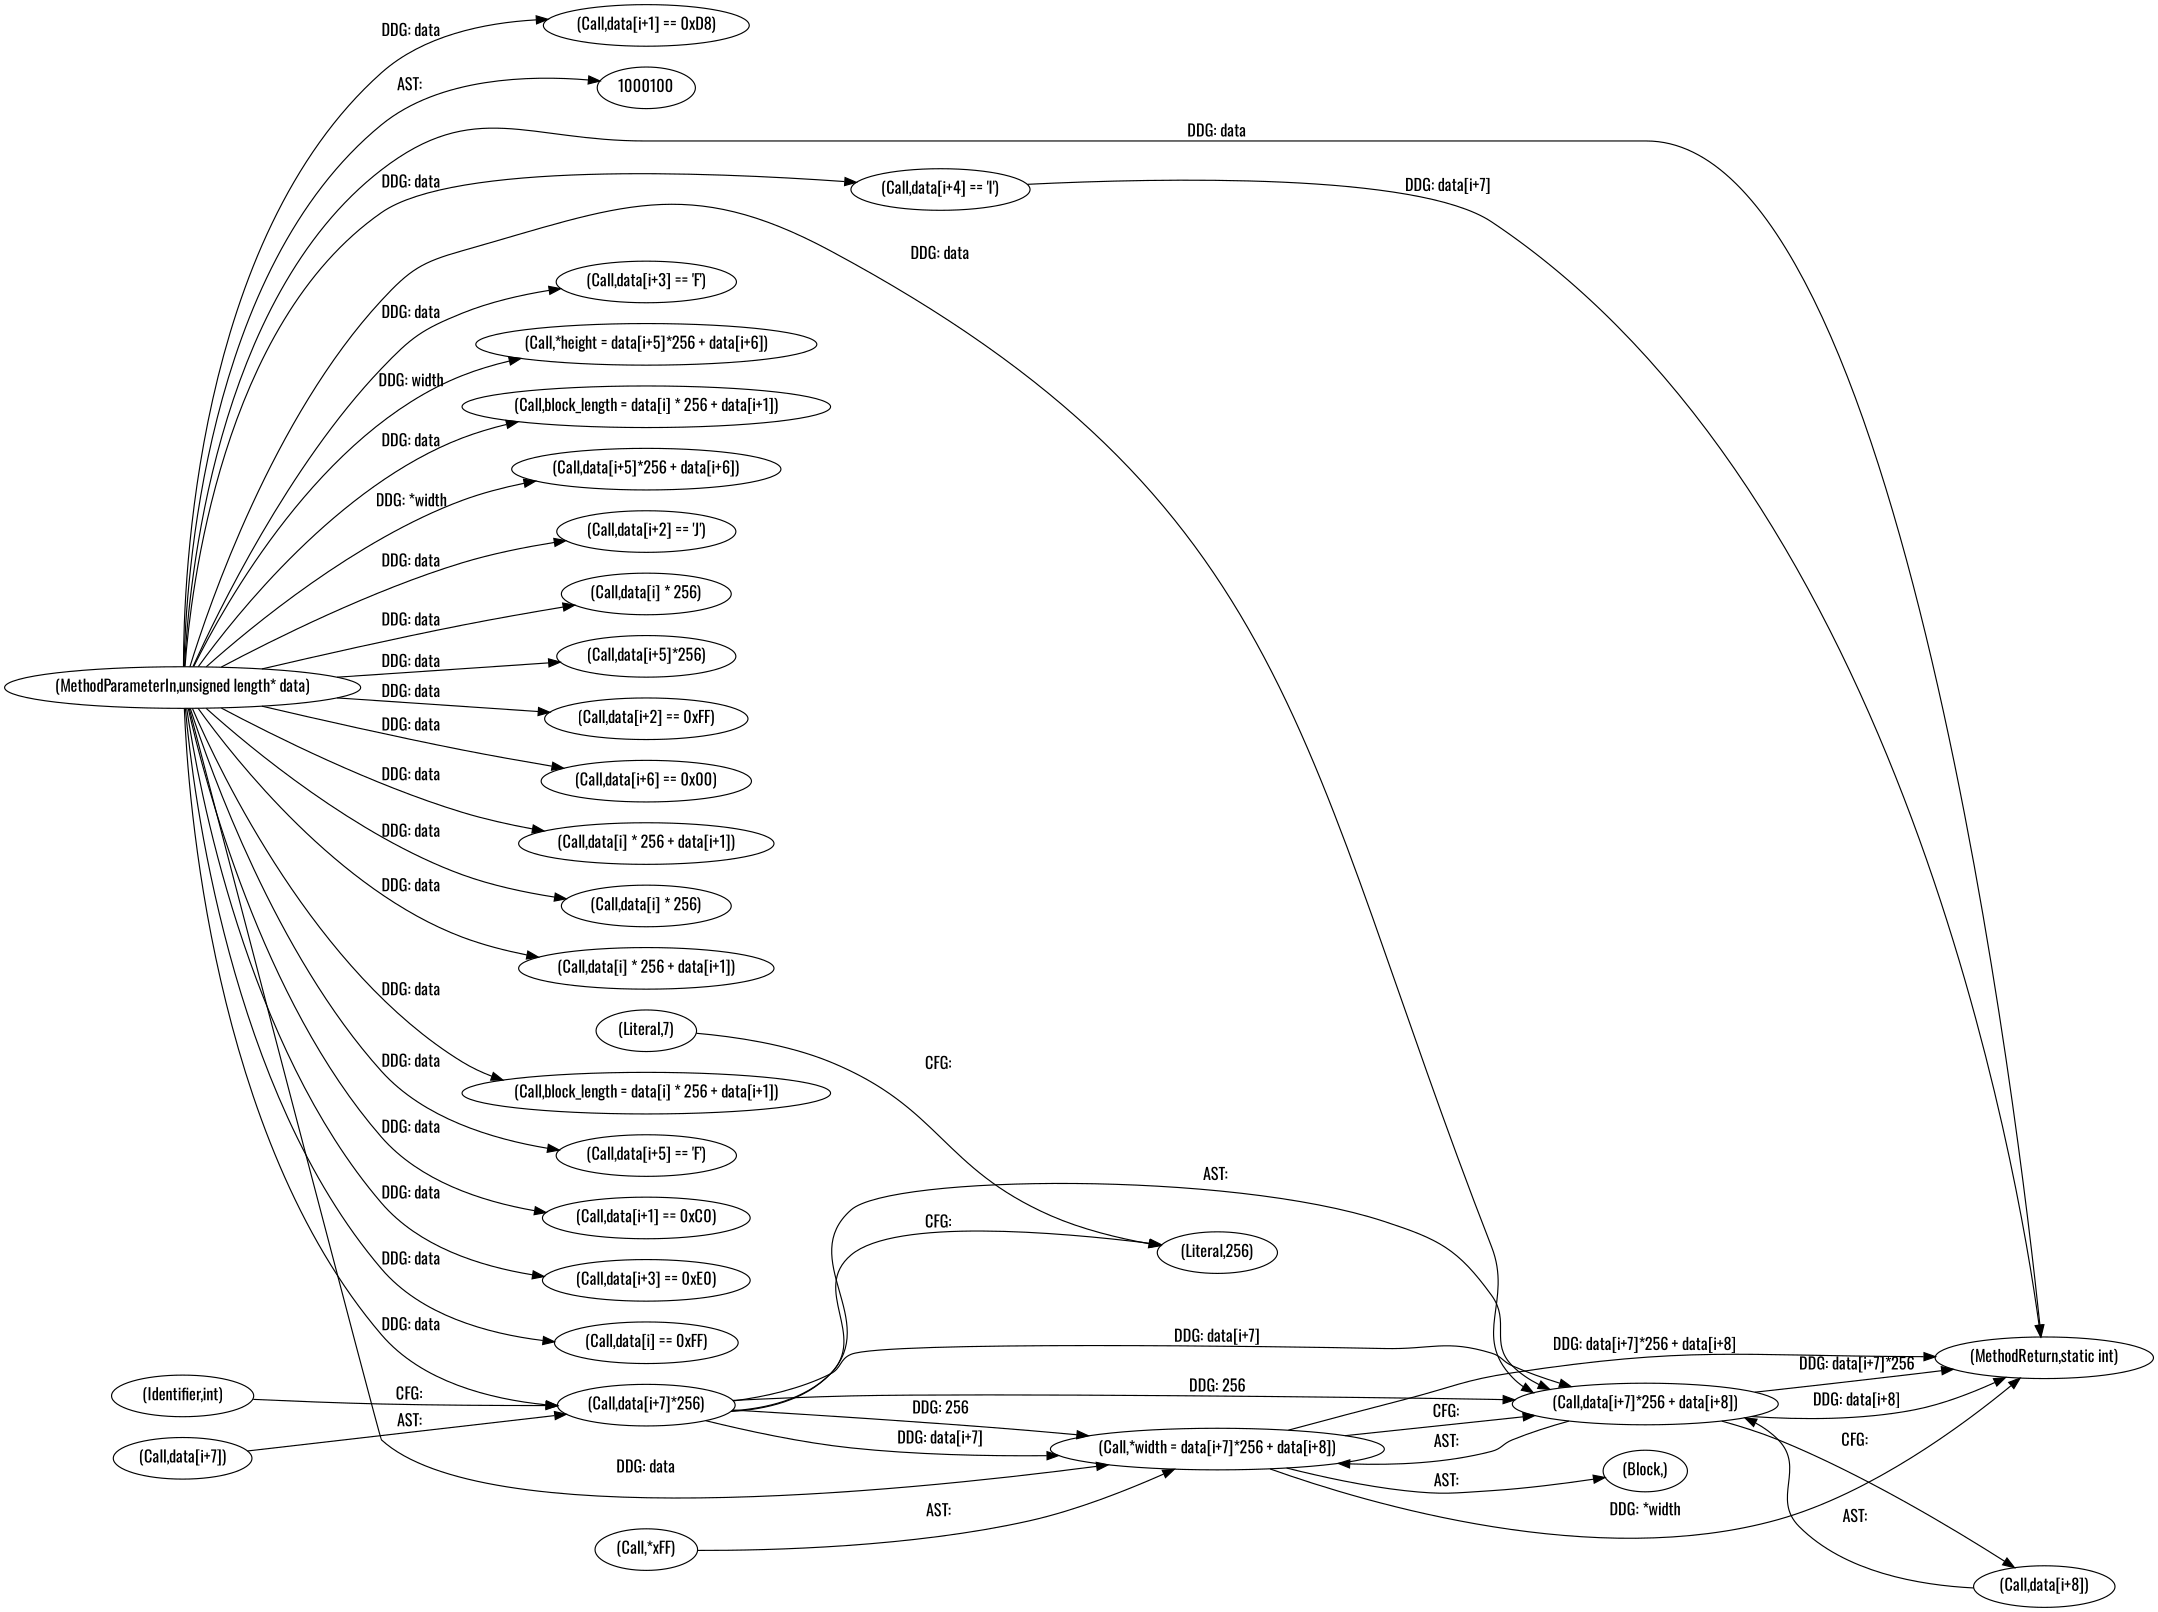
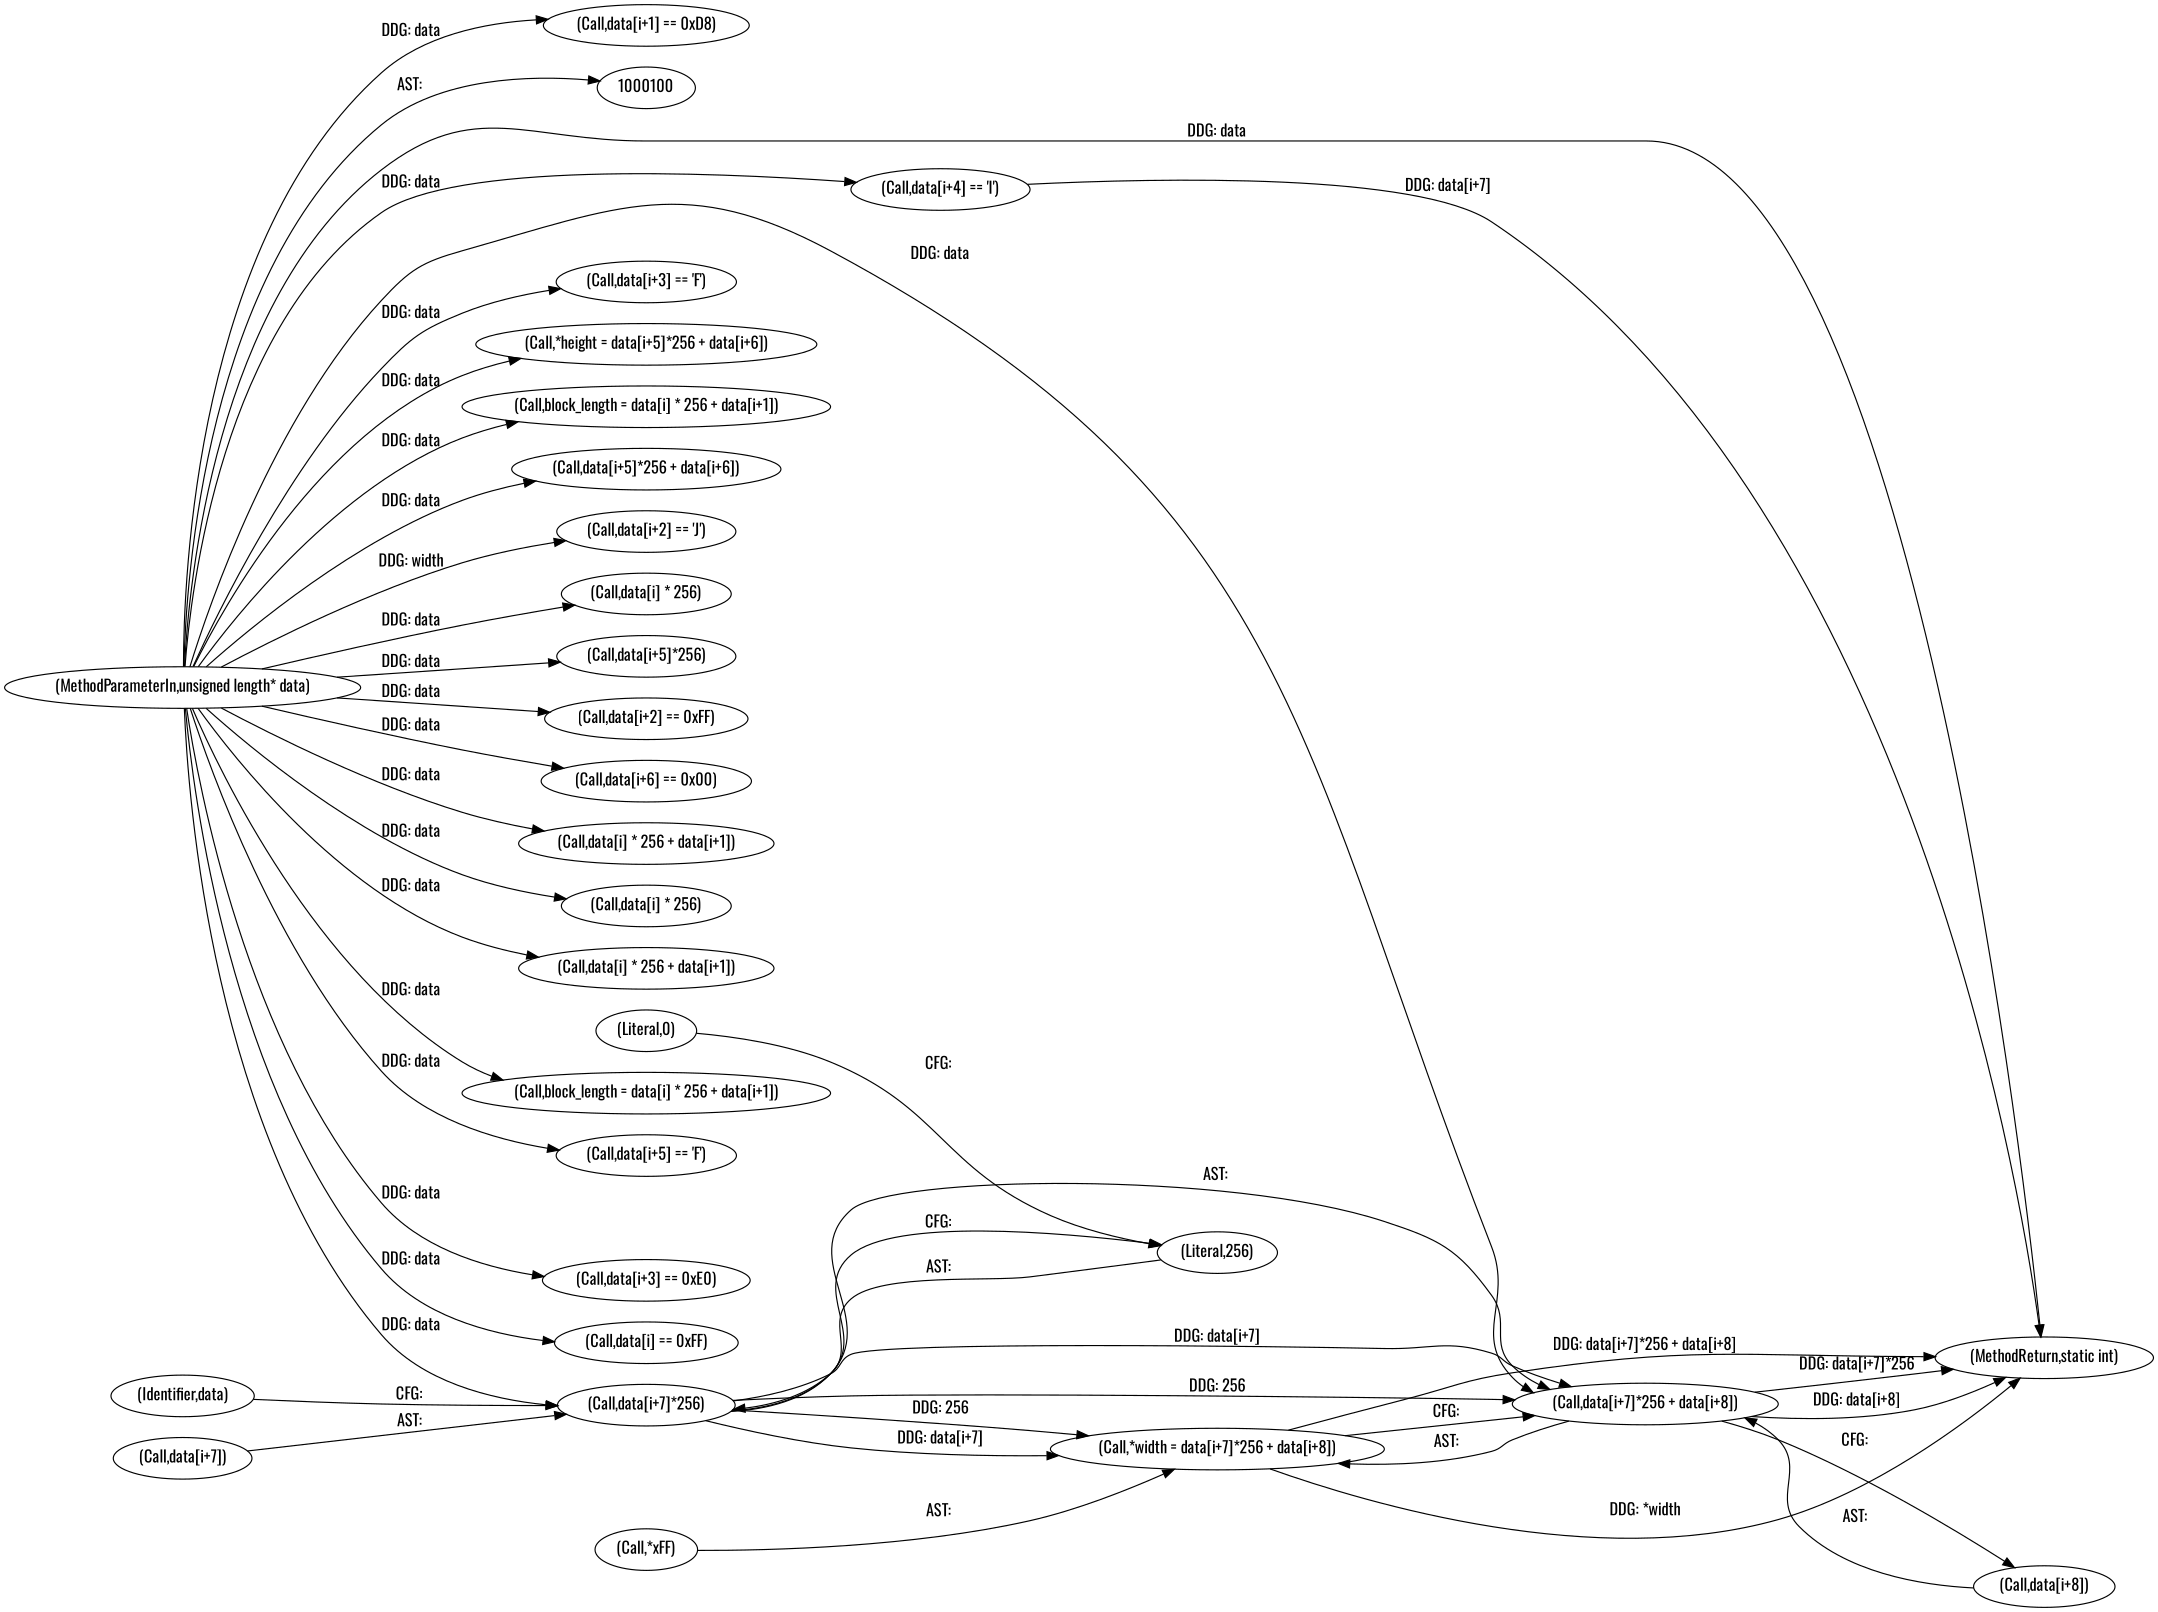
(411, 382) -> (411, 382)
(411, 502) -> (411, 502)
(411, 562) -> (411, 562)
(646, 1031) -> (646, 1031)
(646, 1218) -> none
none -> (918, 1281)
(183, 1396) -> (183, 1396)
(377, 1426) -> none
(1645, 1471) -> none
